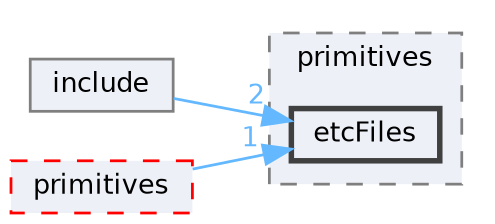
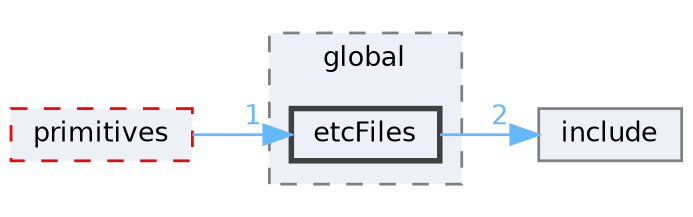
(366, 59) -> (366, 59)
(218, 107) -> (479, 135)
